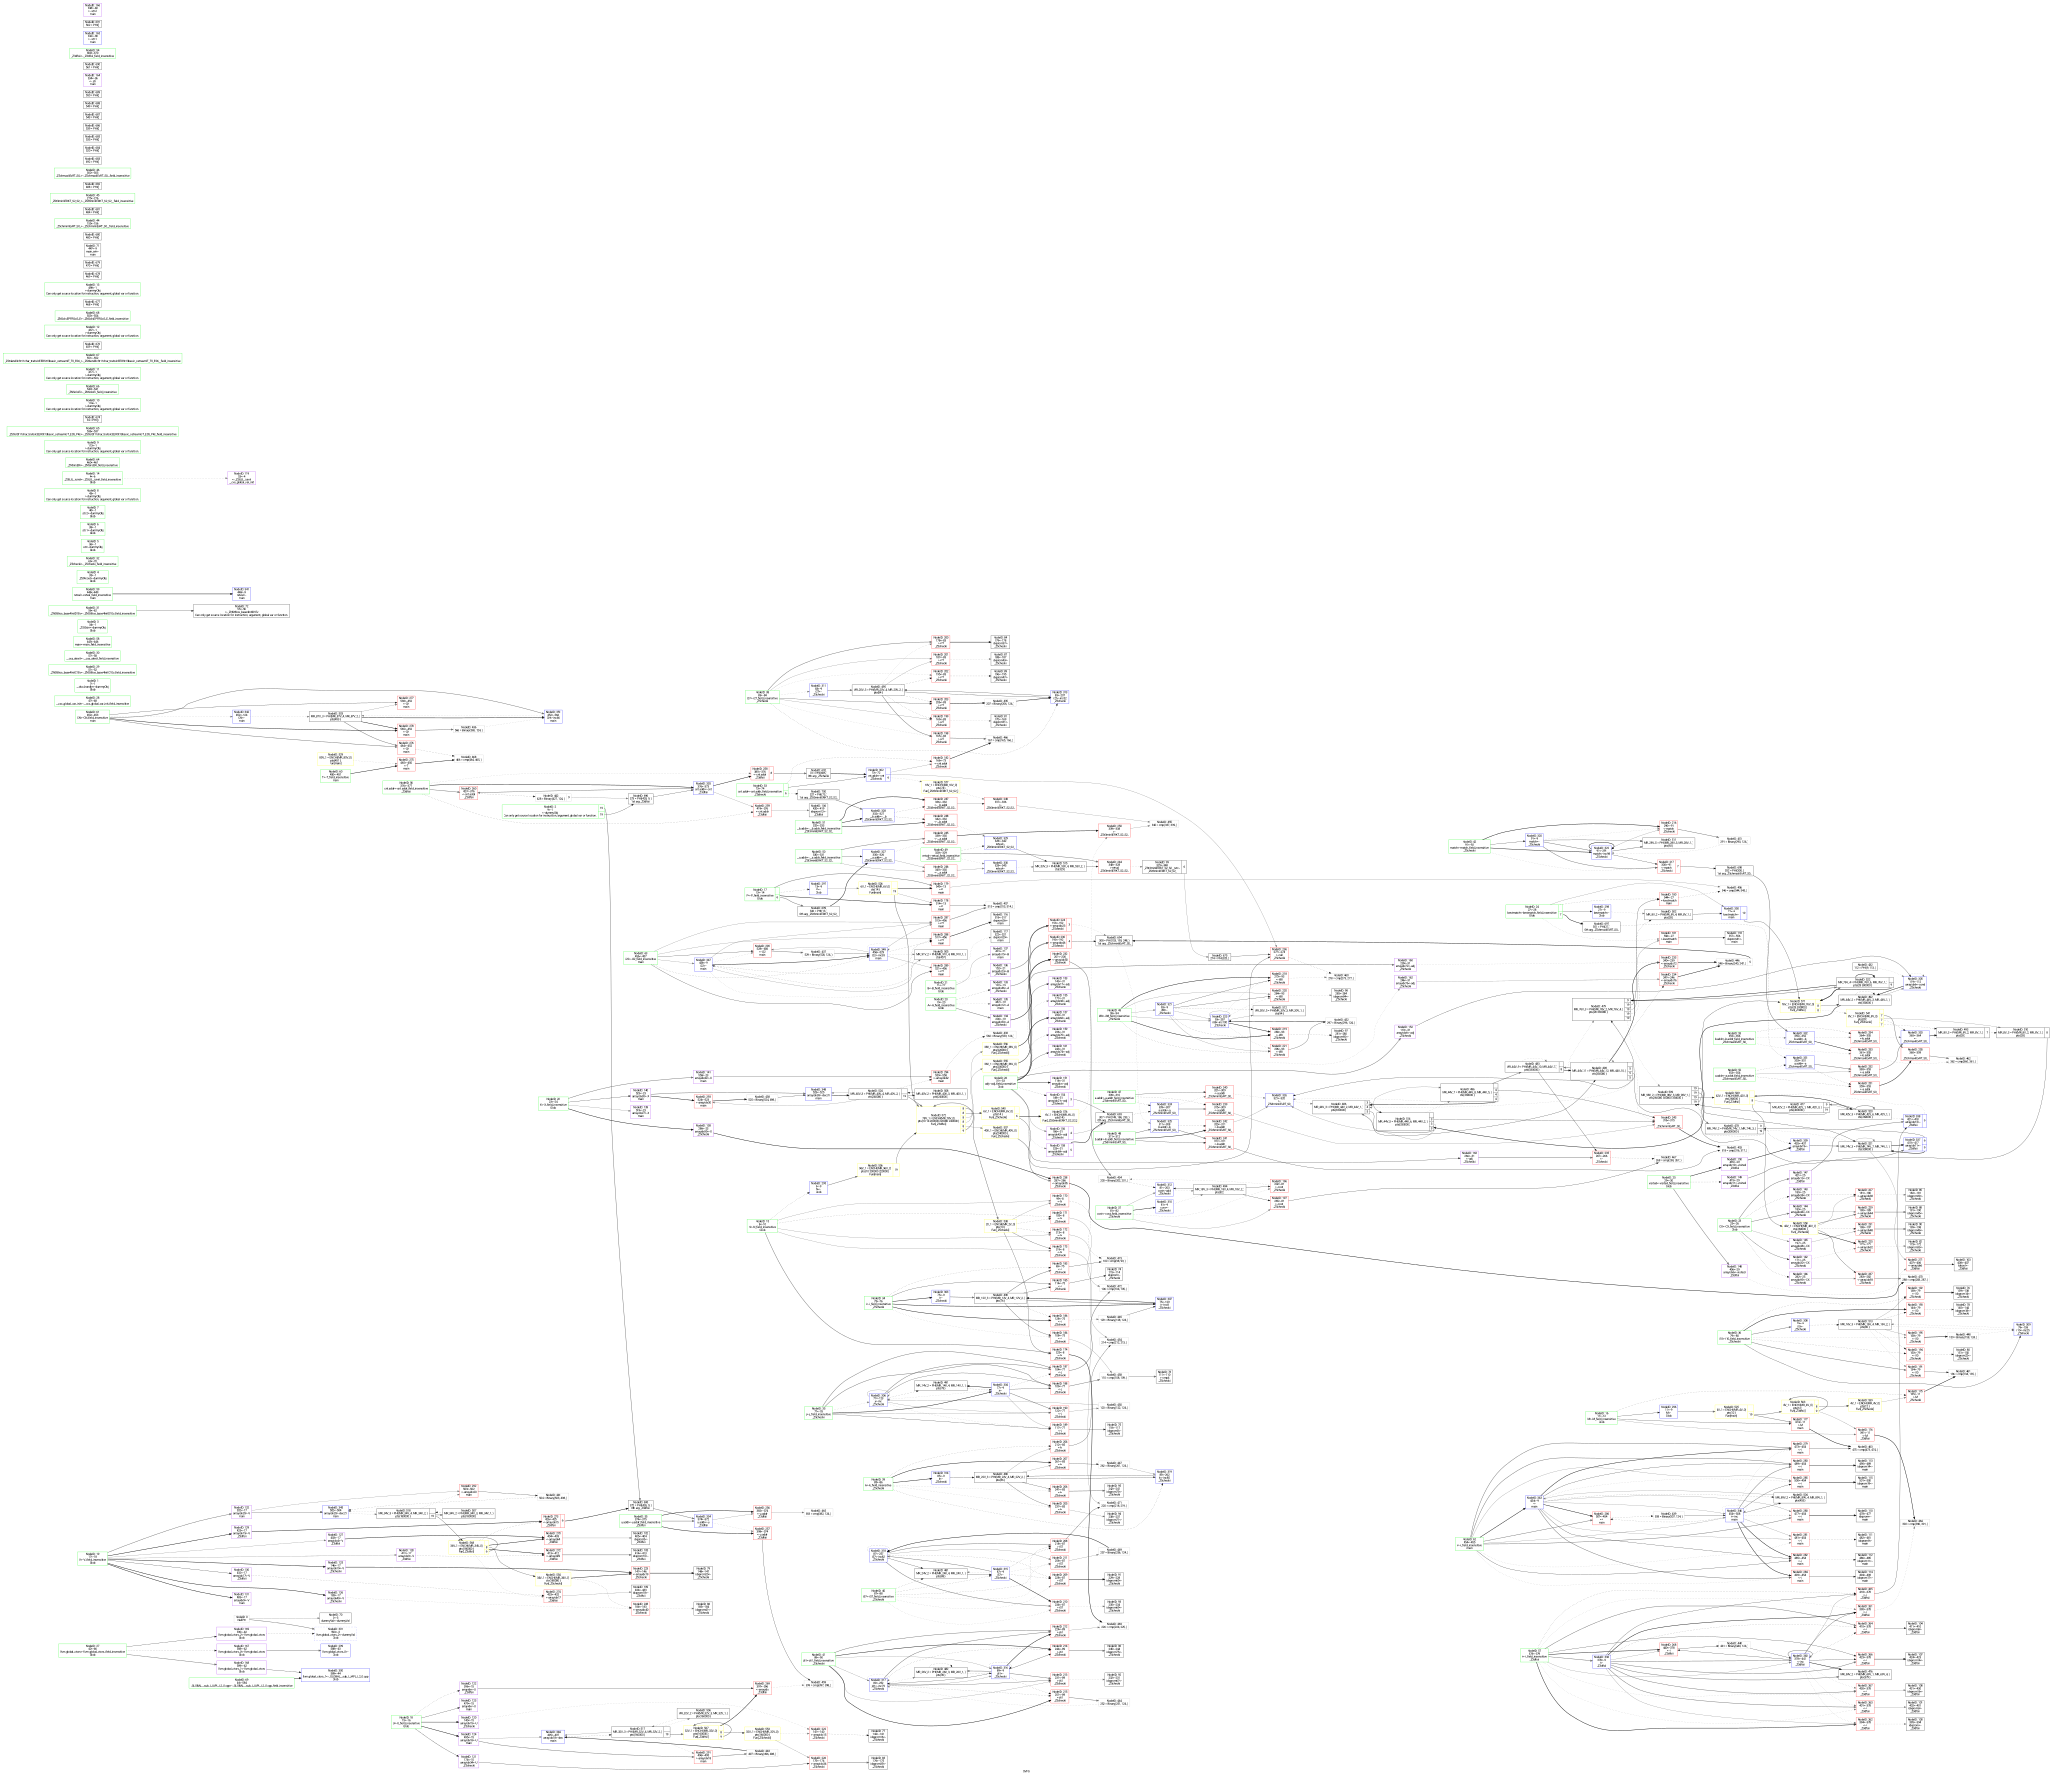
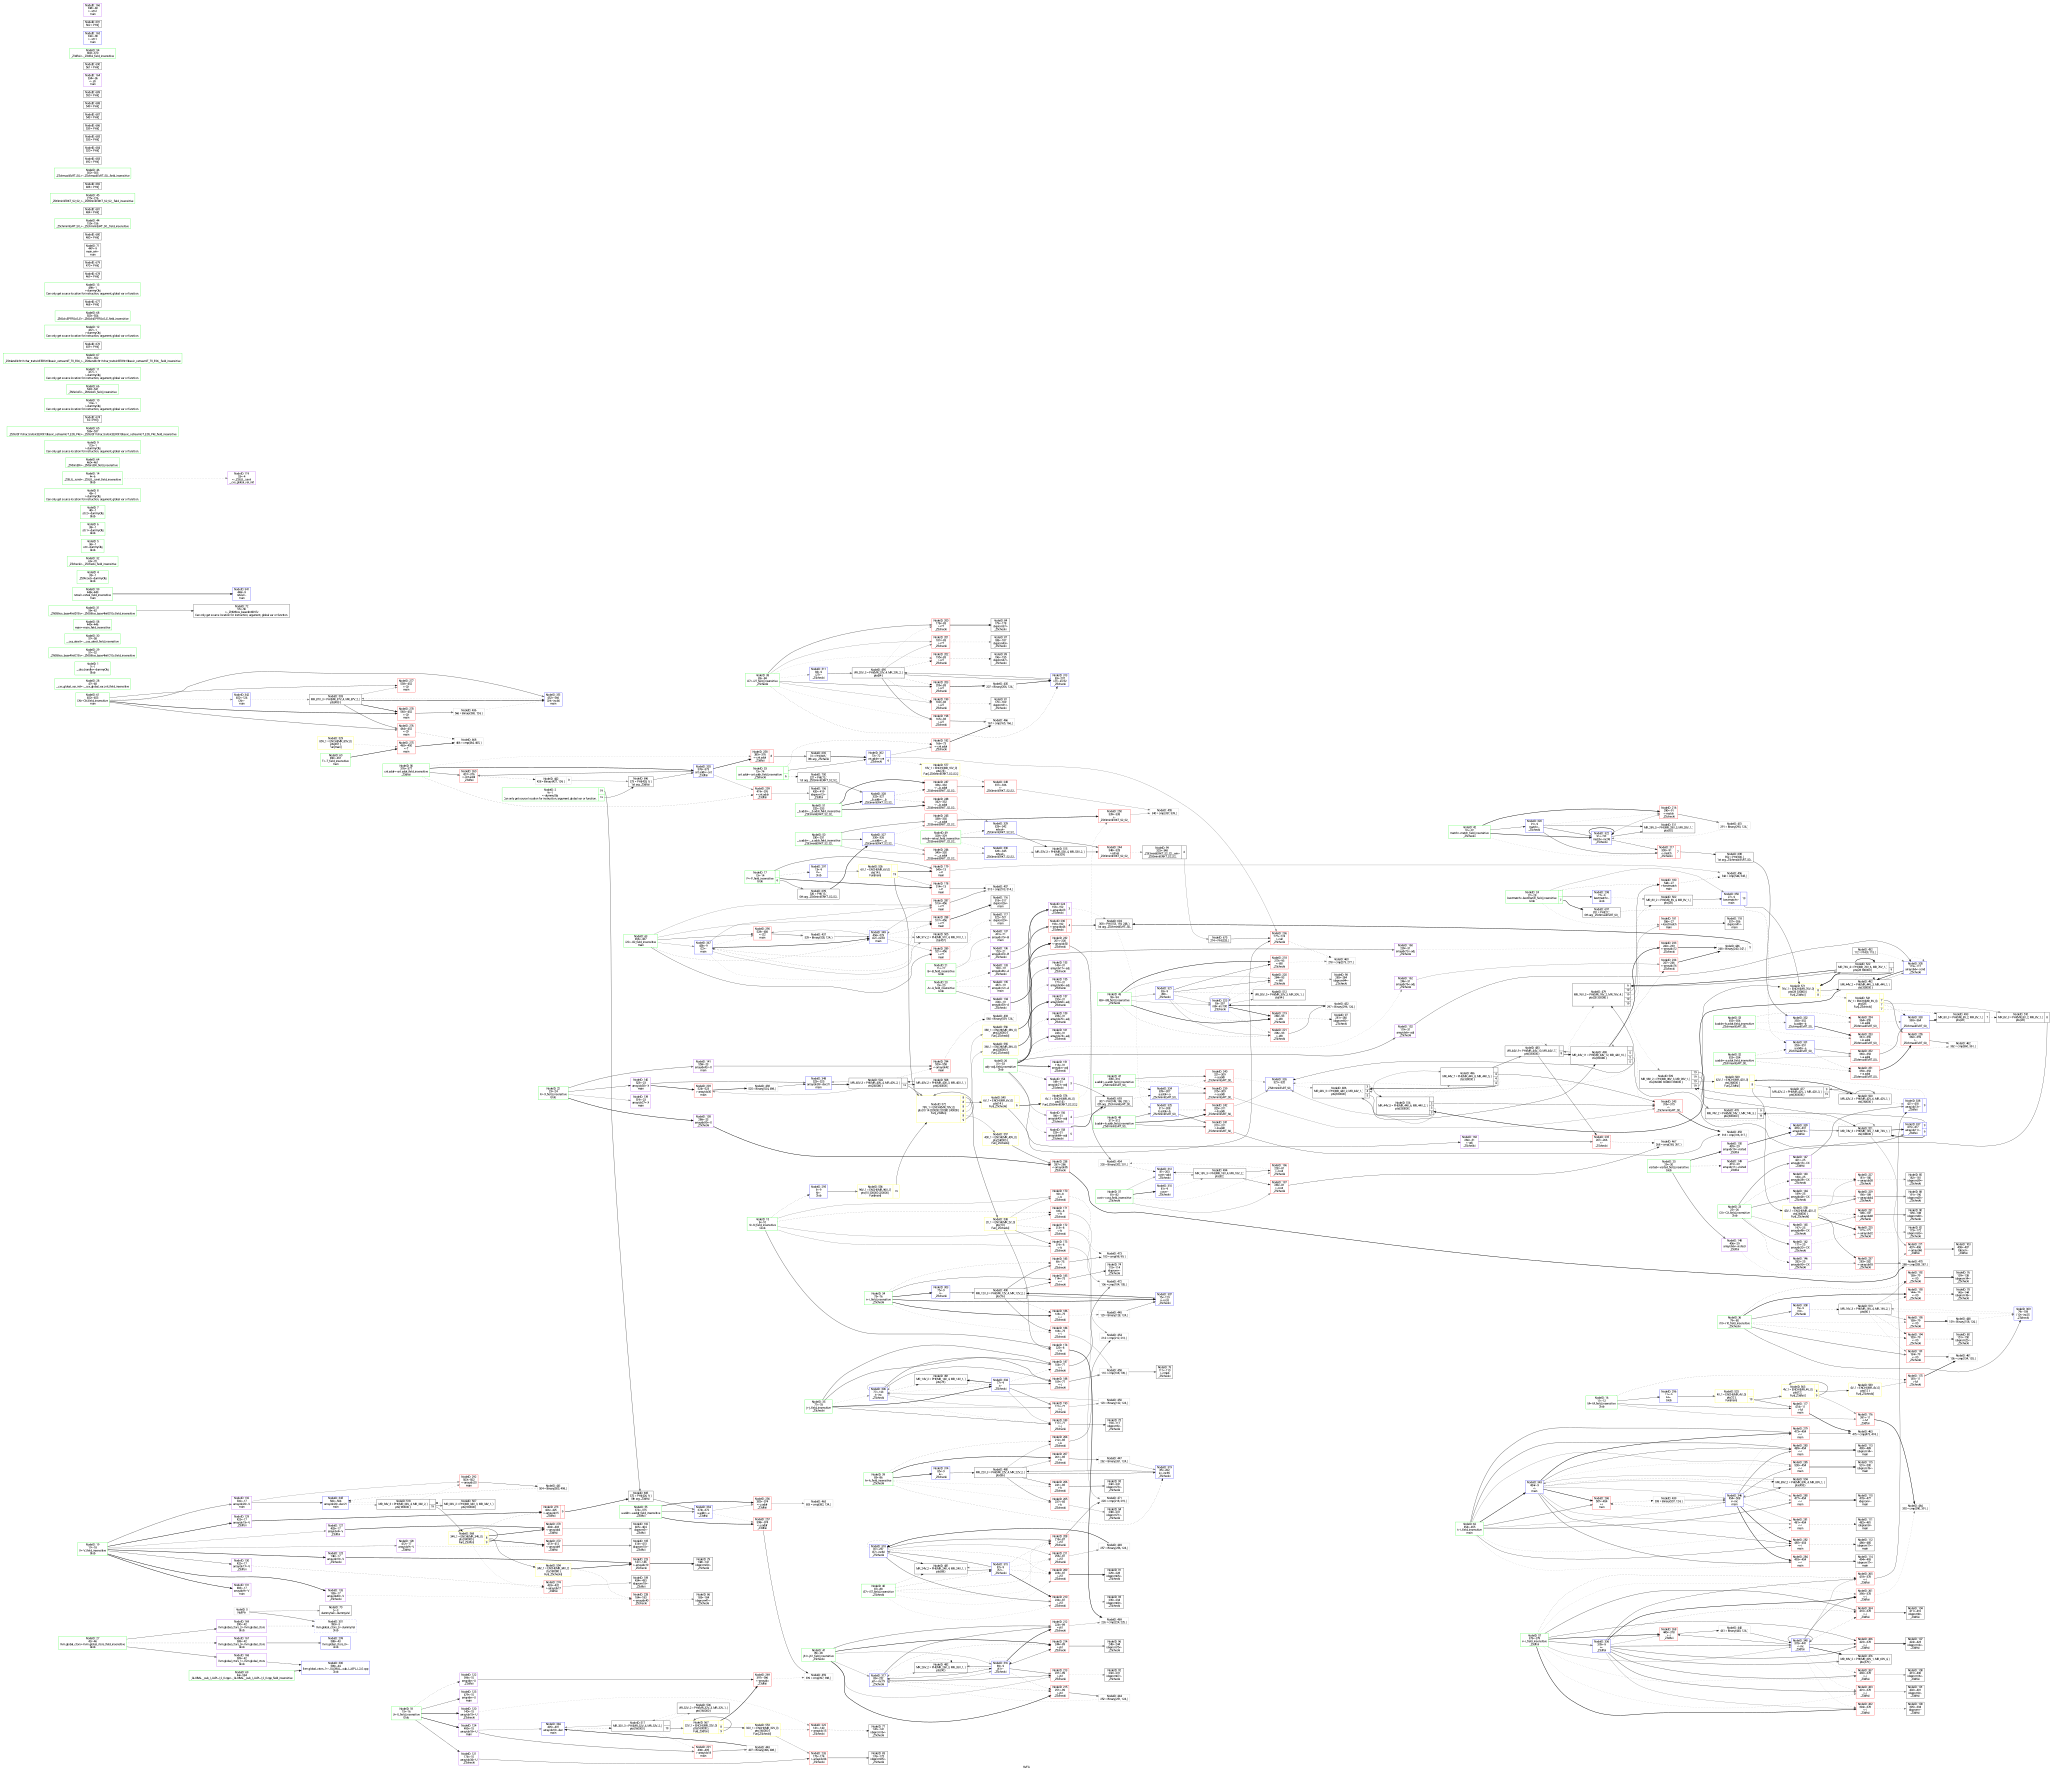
(93, 626) -> none
(1060, 925) -> (1060, 909)
